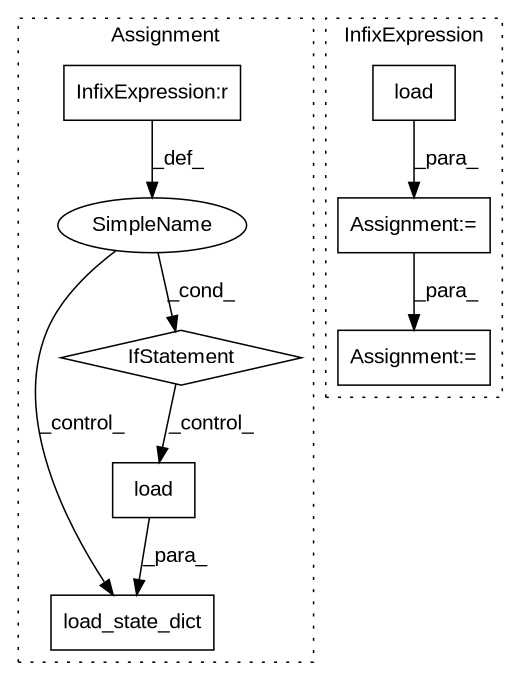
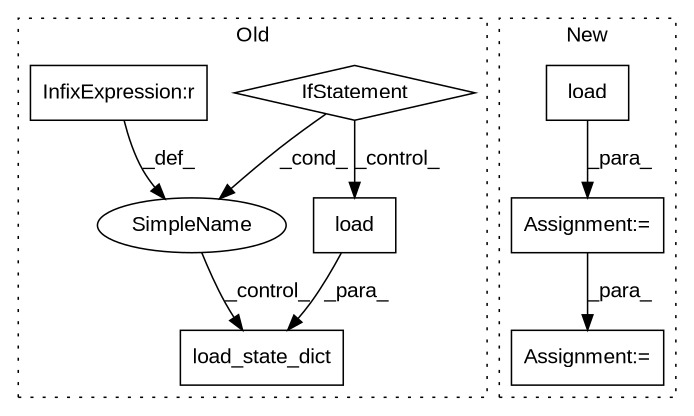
(166, 36) -> (253, 36)
(414, 36) -> (588, 36)
(165, 284) -> (277, 150)
